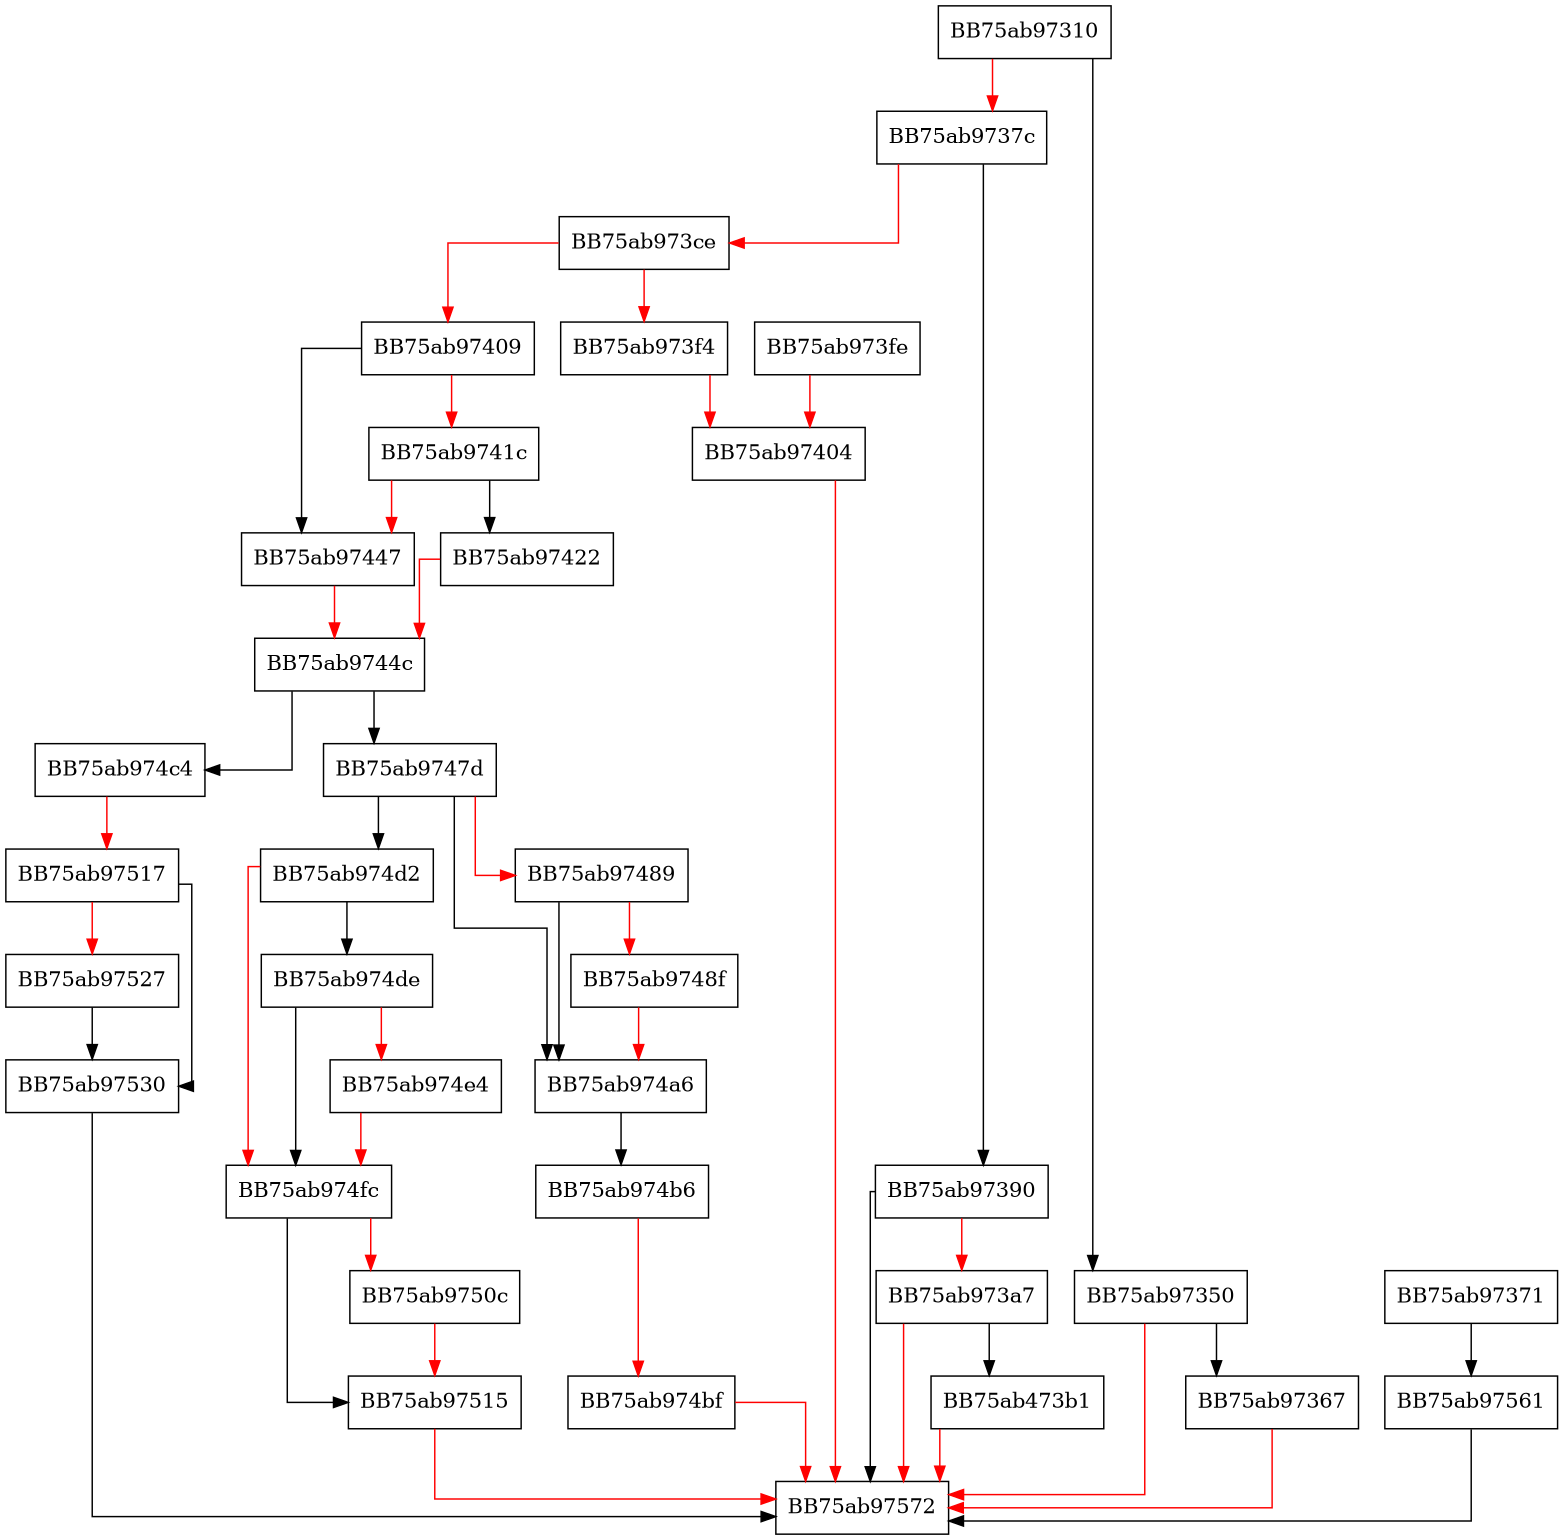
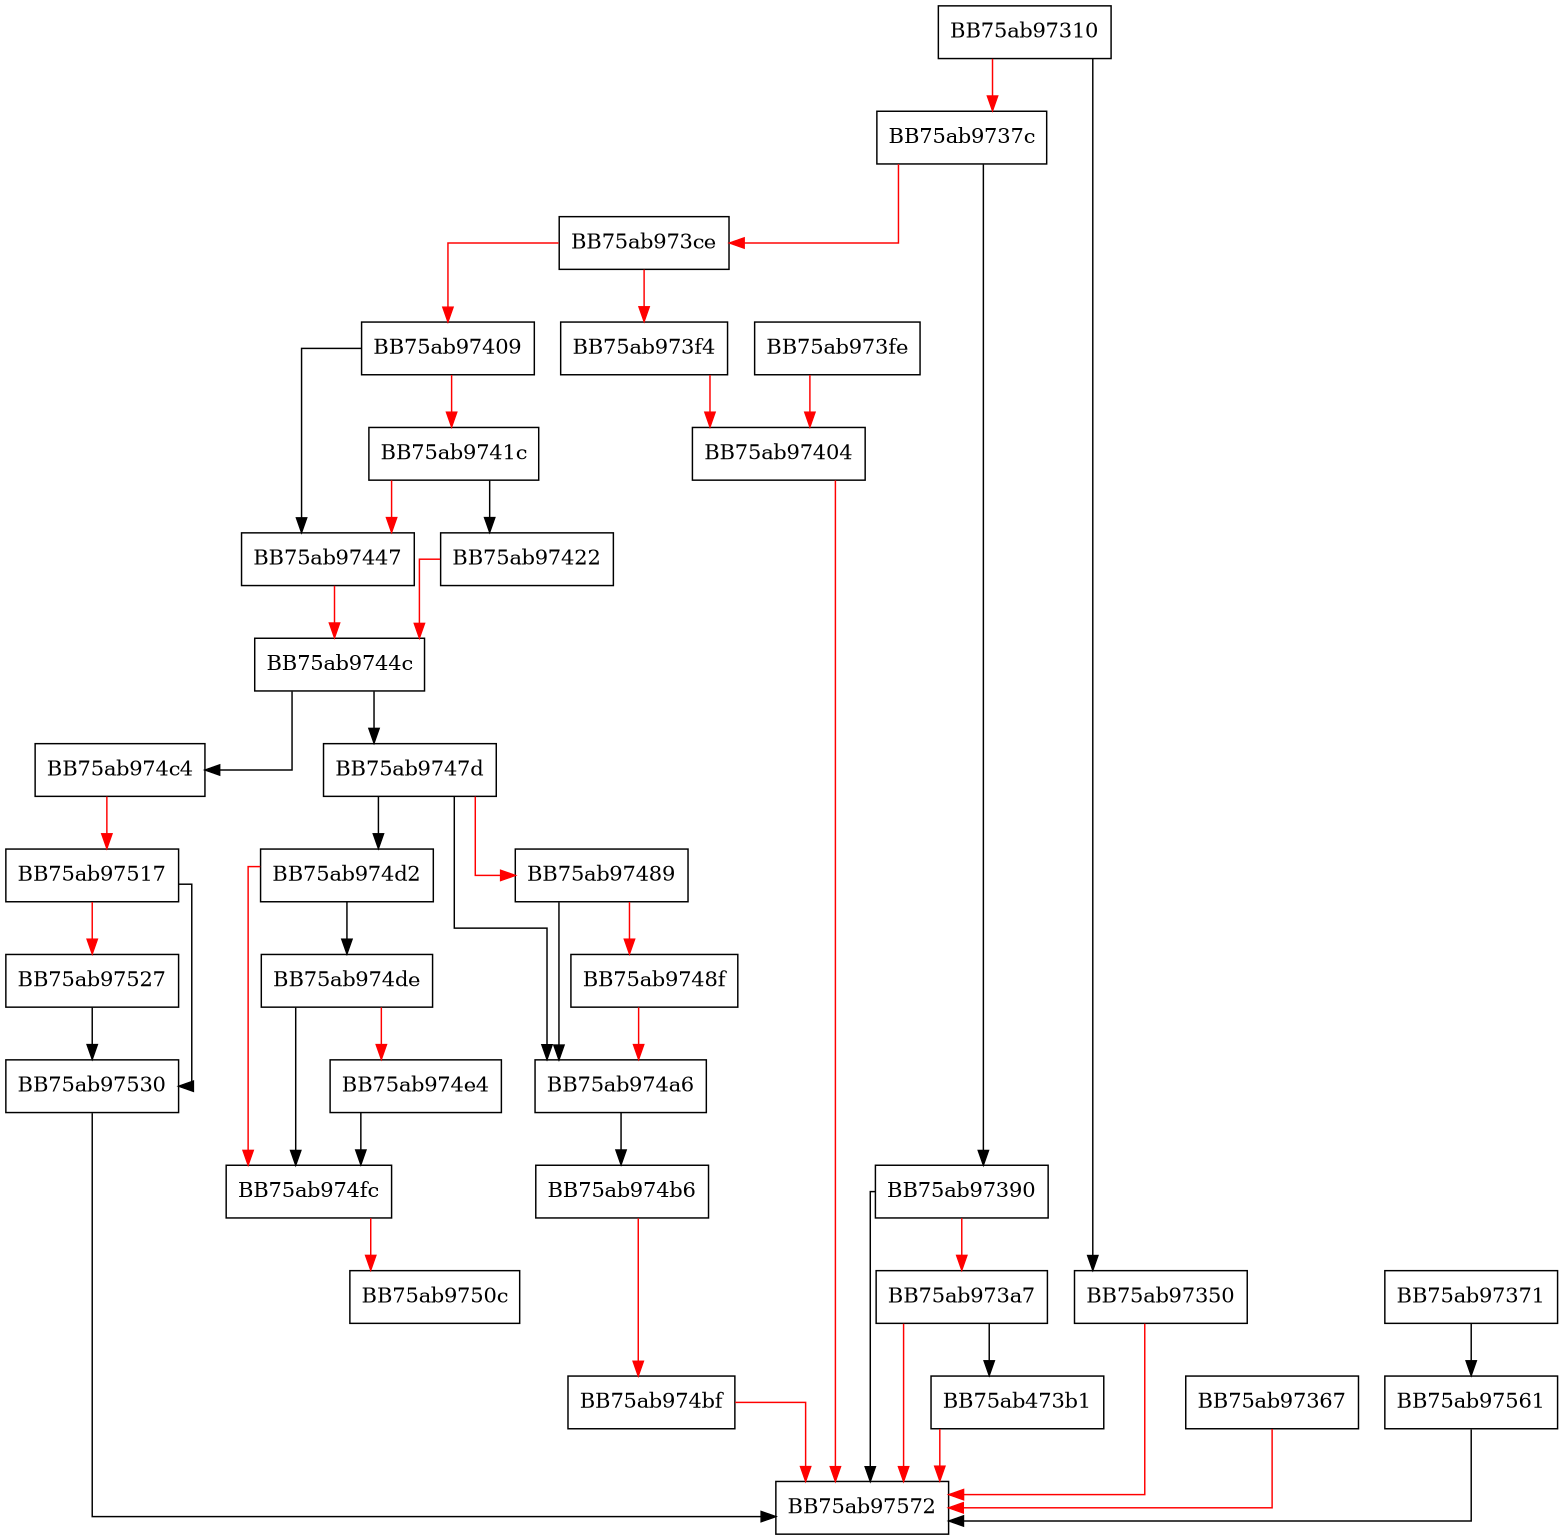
(361, 1131) -> (361, 1131)
(1216, 1342) -> none
(435, 1402) -> none
